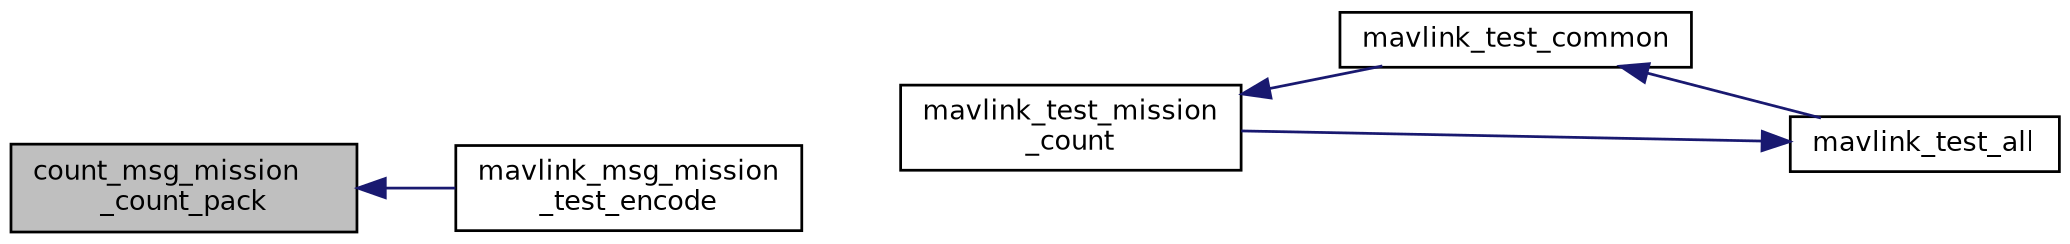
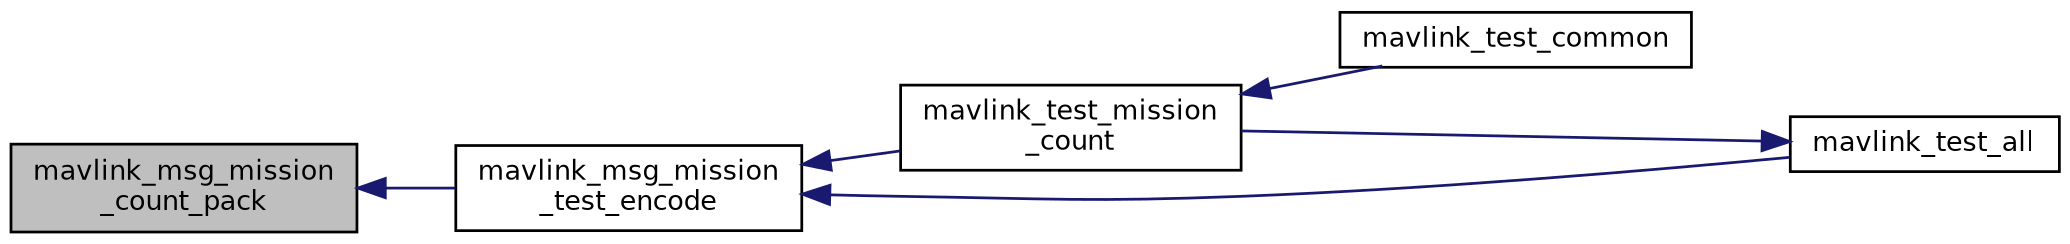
(1734, 96) -> (1310, 193)
none -> (865, 156)
(184, 188) -> (184, 188)
